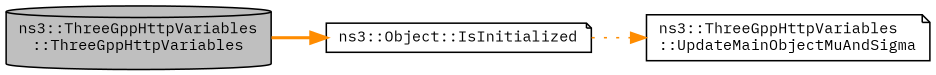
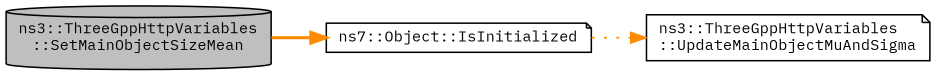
(139, 38) -> (139, 38)
(459, 38) -> (459, 38)
